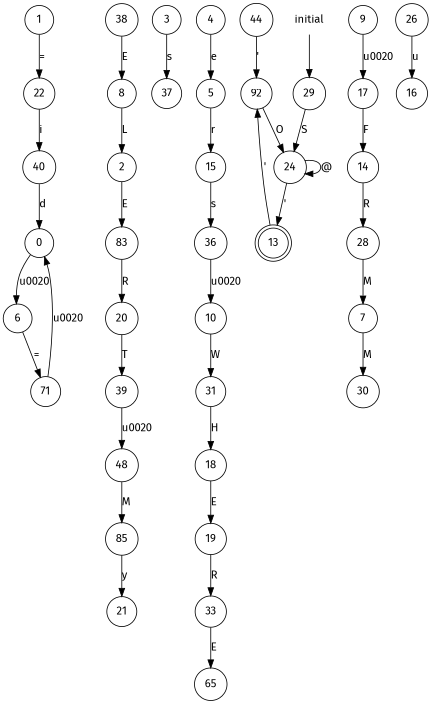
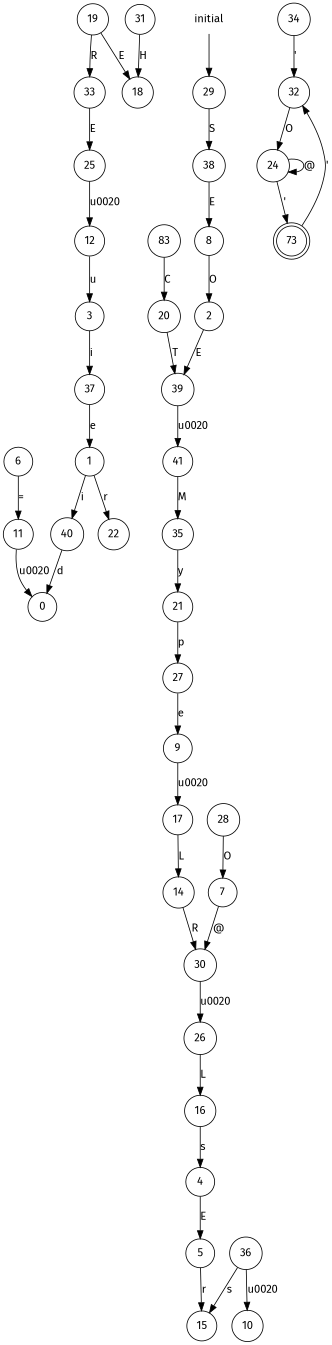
(256, 20) -> (294, 19)
(42, 57) -> (106, 497)
(169, 57) -> (91, 353)
(214, 57) -> (203, 1217)
(416, 57) -> (203, 1075)
(256, 94) -> (294, 92)
(39, 126) -> (80, 493)
(301, 127) -> (209, 125)
(125, 130) -> (213, 280)
(366, 130) -> (181, 856)
(122, 200) -> (195, 348)
(211, 200) -> (226, 1287)
(363, 201) -> (188, 925)
none -> (90, 241)
(273, 243) -> (292, 241)
(20, 274) -> none
(125, 282) -> (167, 280)
(368, 282) -> (227, 856)
(211, 351) -> none
(368, 355) -> (219, 929)
(46, 392) -> (18, 534)
none -> (90, 422)
(122, 465) -> (178, 462)
(211, 498) -> (113, 53)
(122, 539) -> (178, 534)
none -> (178, 678)
(211, 684) -> (90, 166)
none -> (200, 998)
none -> (200, 1143)
